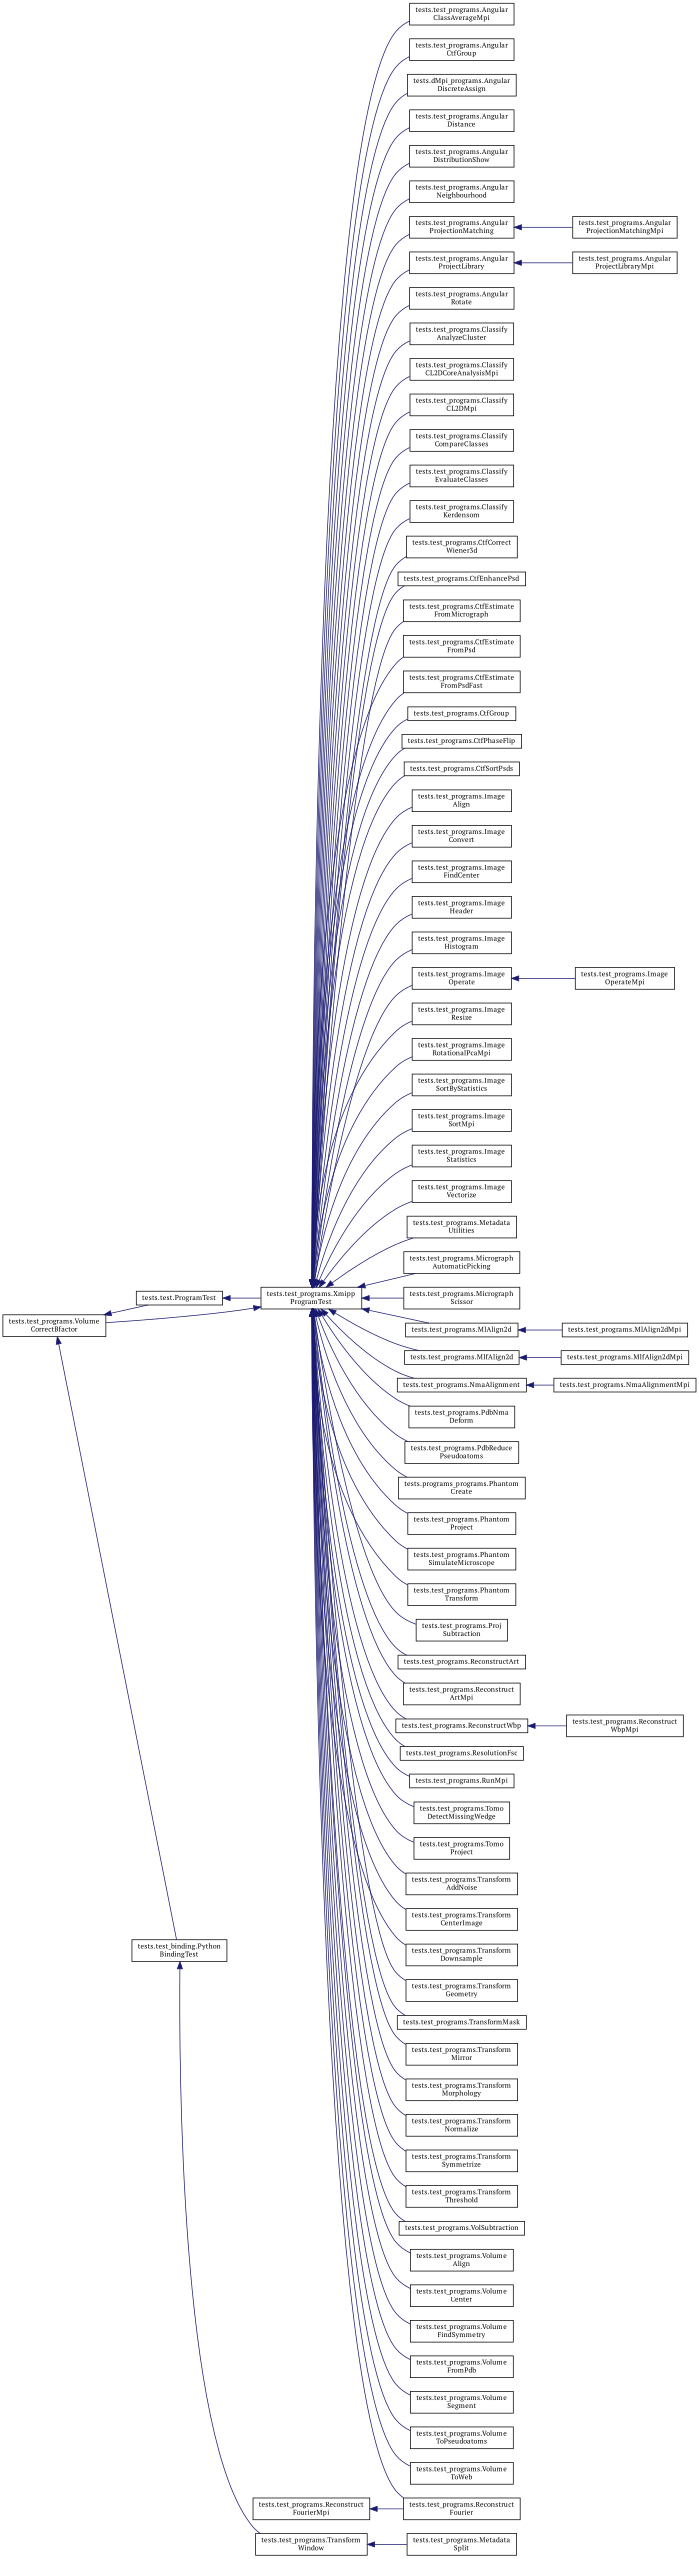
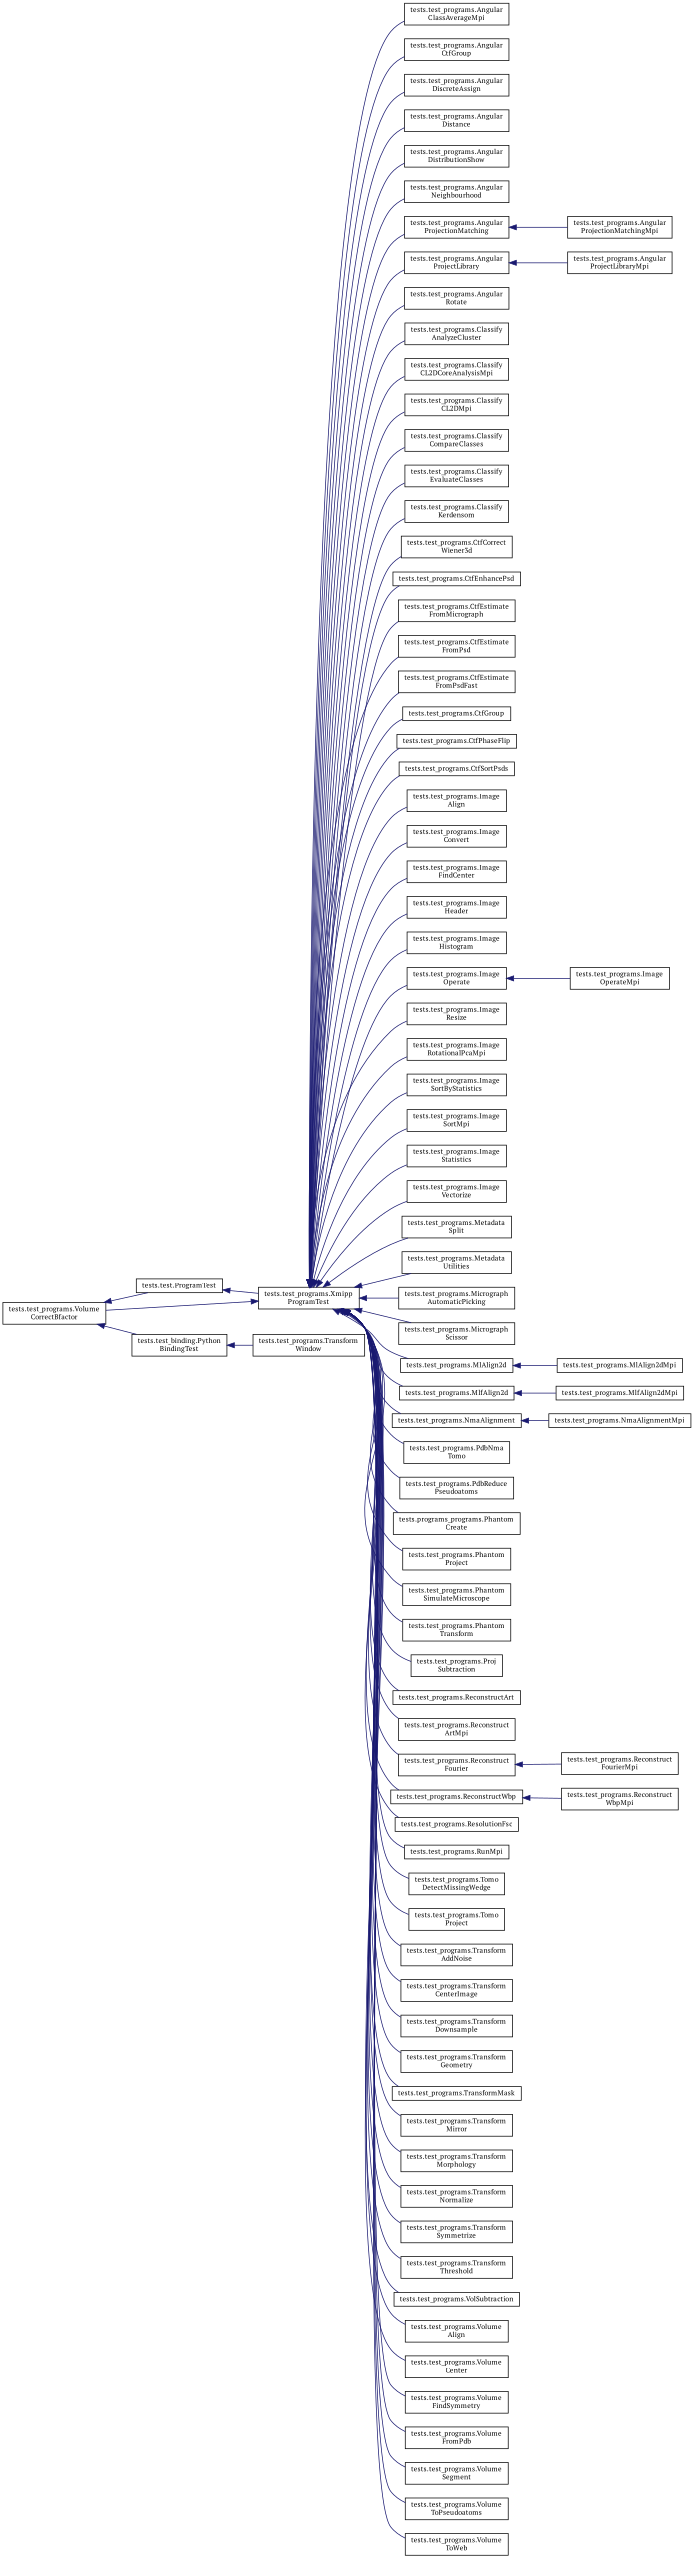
(462, 85) -> (457, 85)
(462, 1417) -> (457, 1453)
(390, 2509) -> (542, 1764)
(391, 2544) -> (367, 1257)
